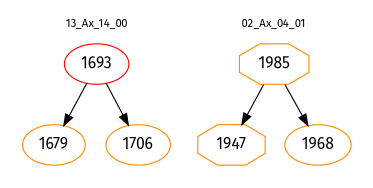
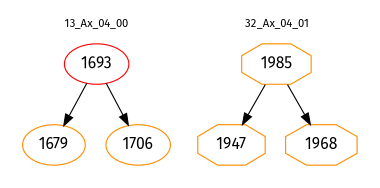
(97, 24) -> (97, 24)
(274, 24) -> (278, 24)
(318, 145) -> (321, 145)
